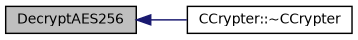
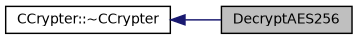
(169, 20) -> (203, 20)
